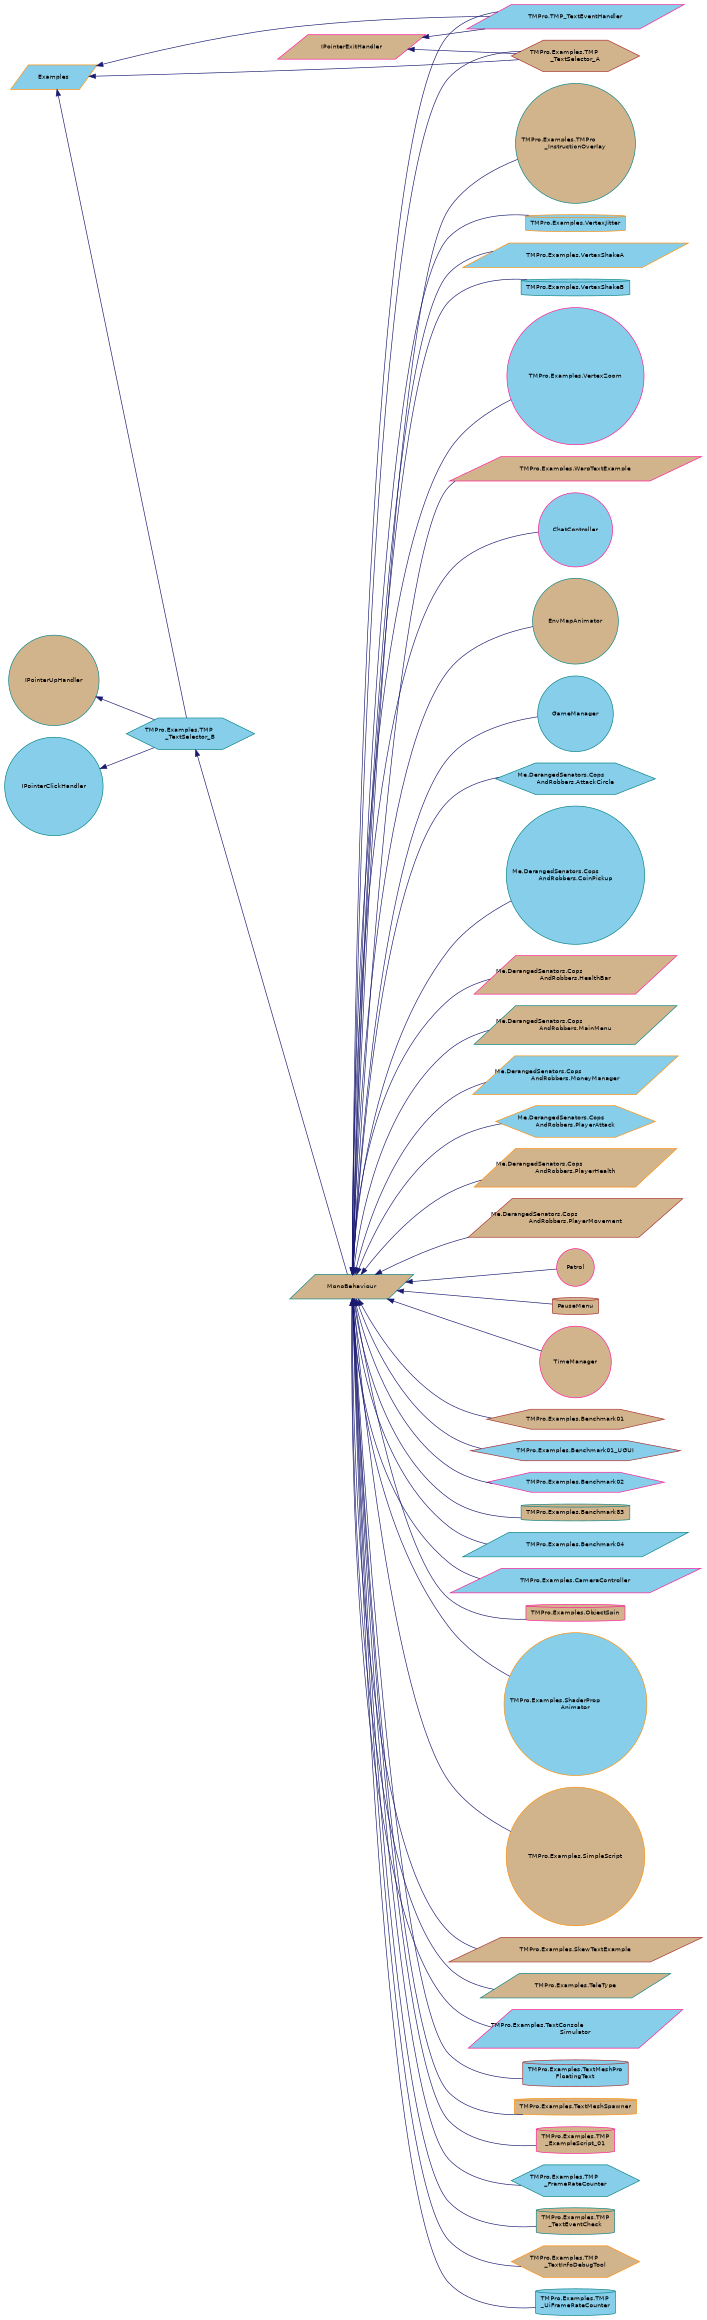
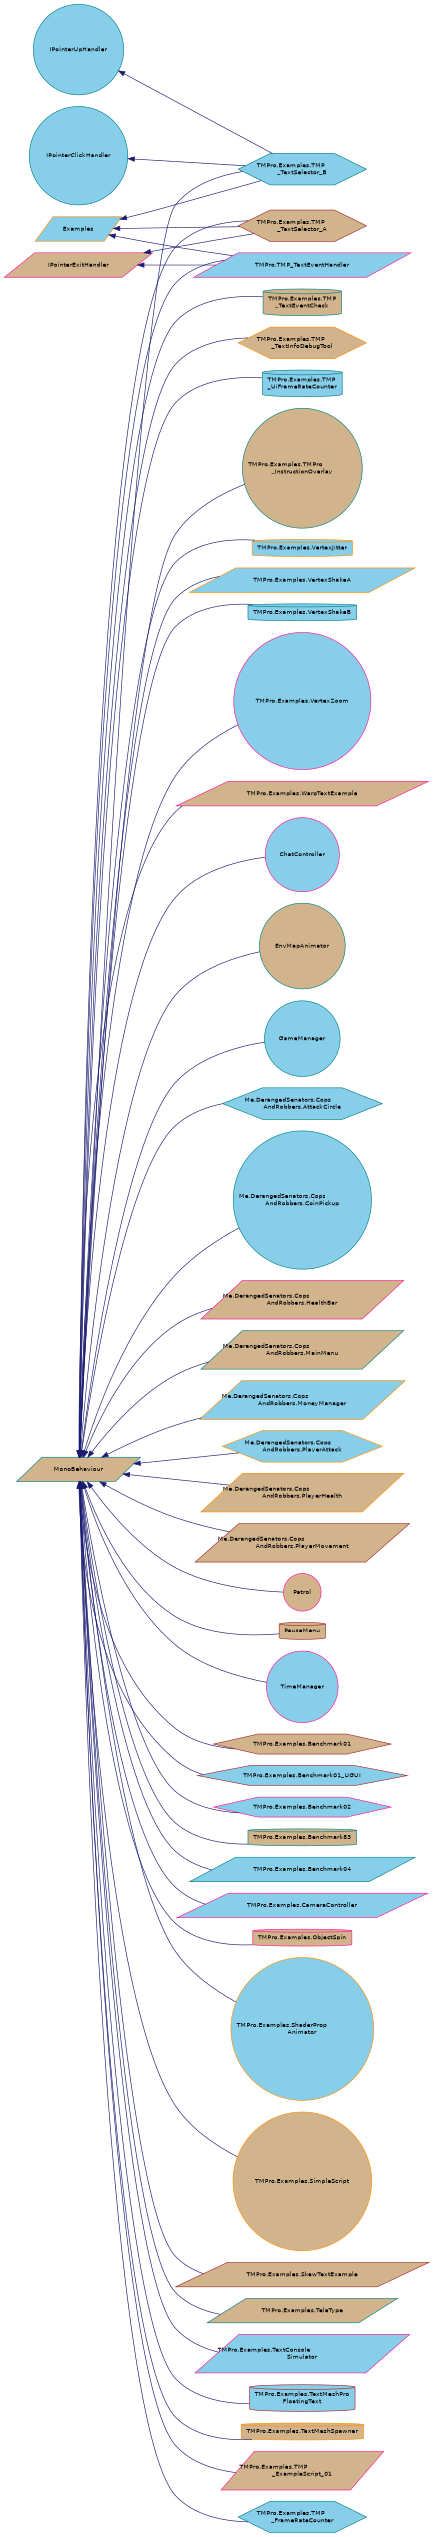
(54, 680) -> (79, 50)
(272, 1015) -> (115, 788)
(575, 1362) -> (302, 1687)
(575, 2140) -> (302, 2471)
